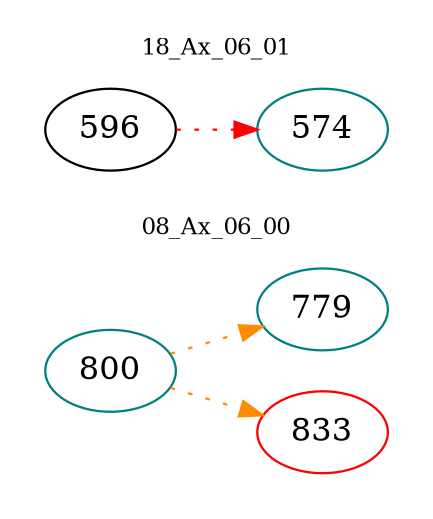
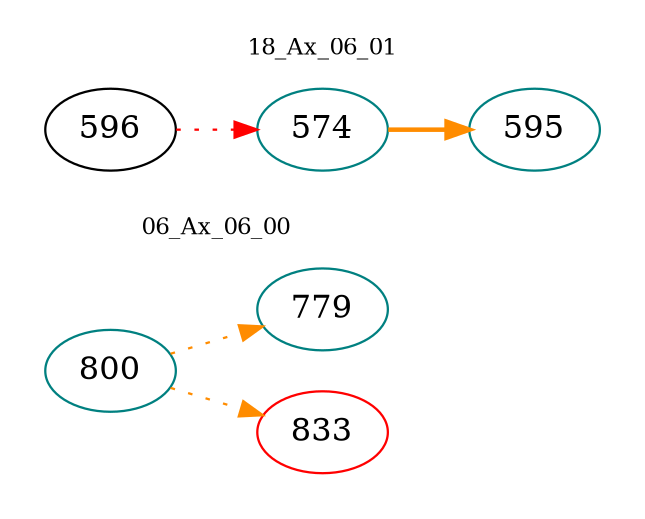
none -> (535, 130)
(217, 229) -> (217, 229)
